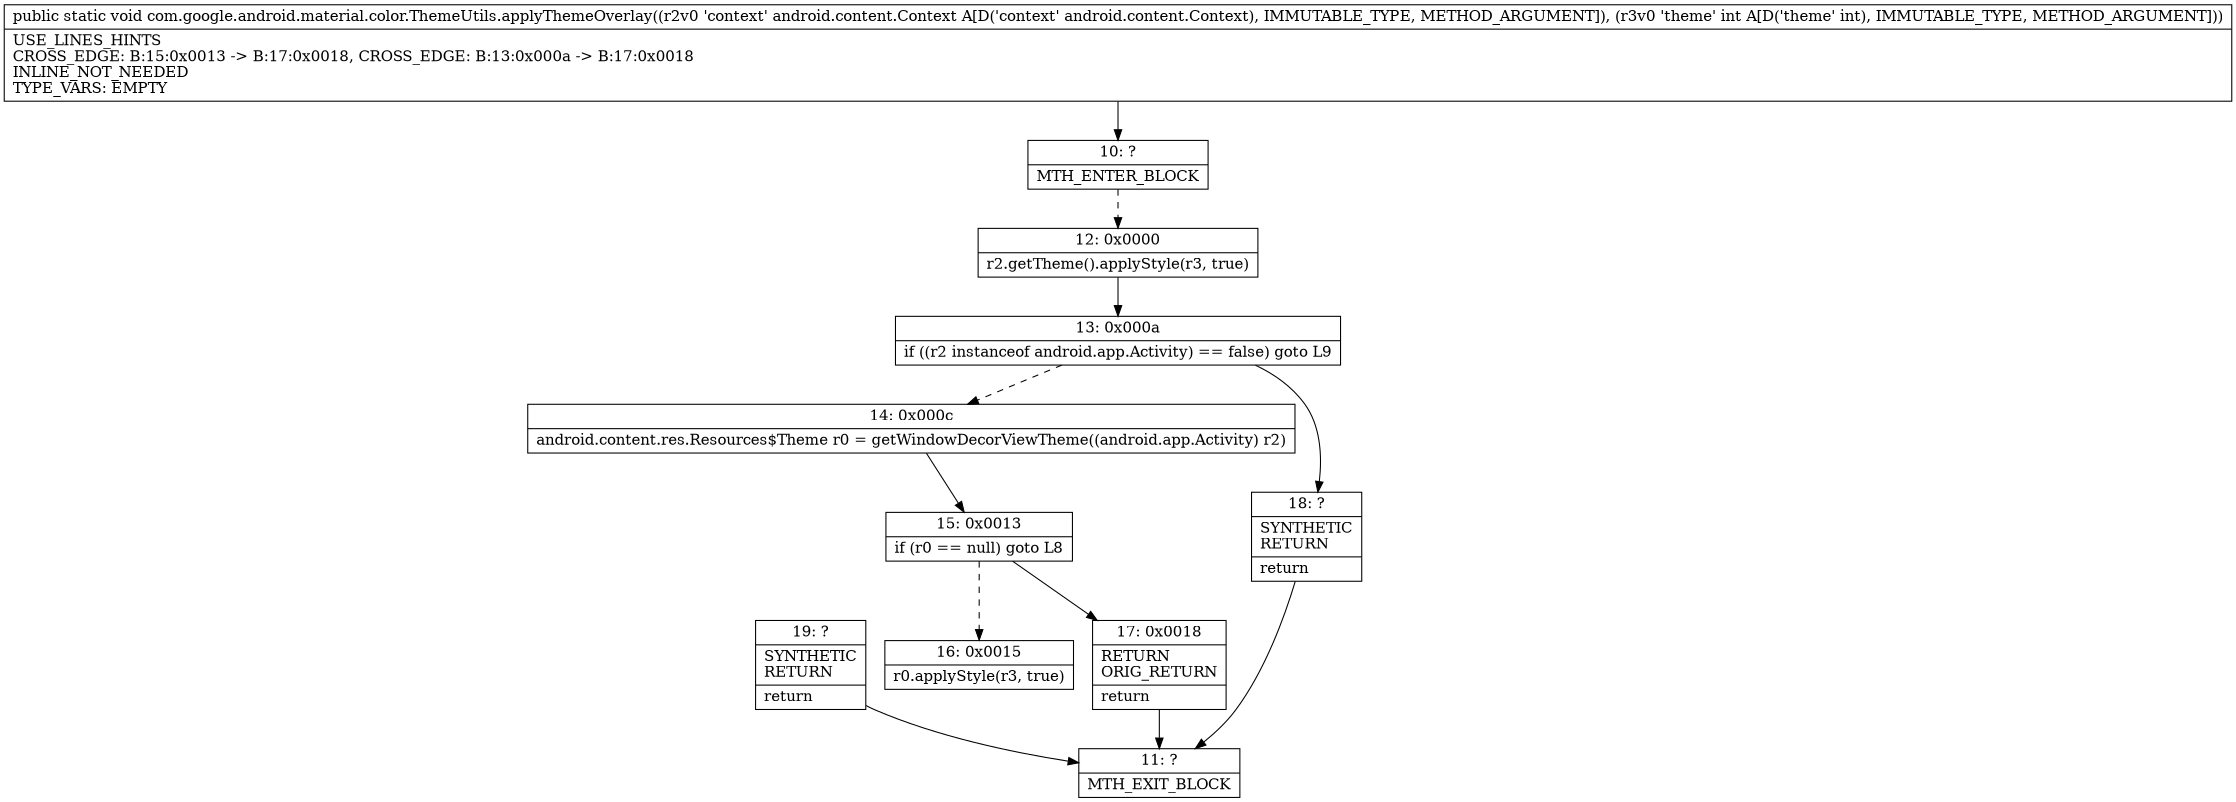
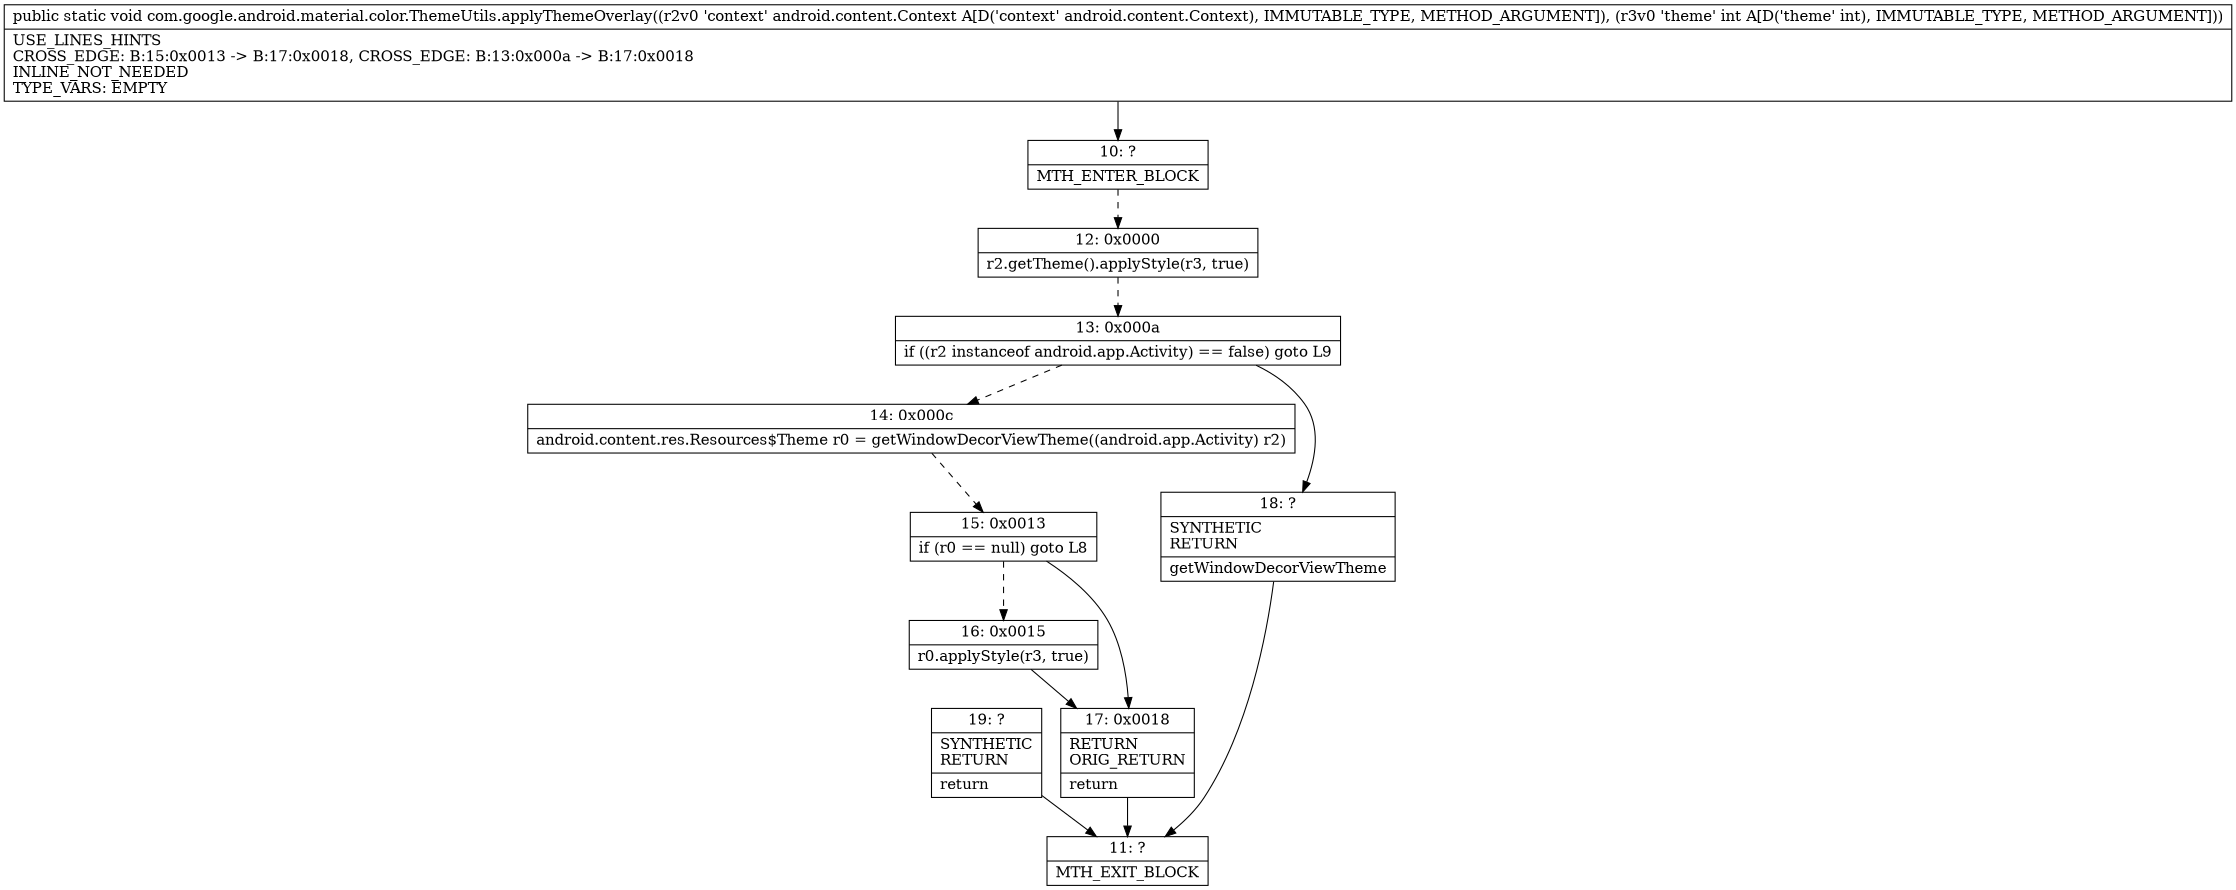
(1118, 291) -> (1118, 291)
(942, 478) -> (954, 479)
(1284, 569) -> (1278, 569)
none -> (1050, 685)
